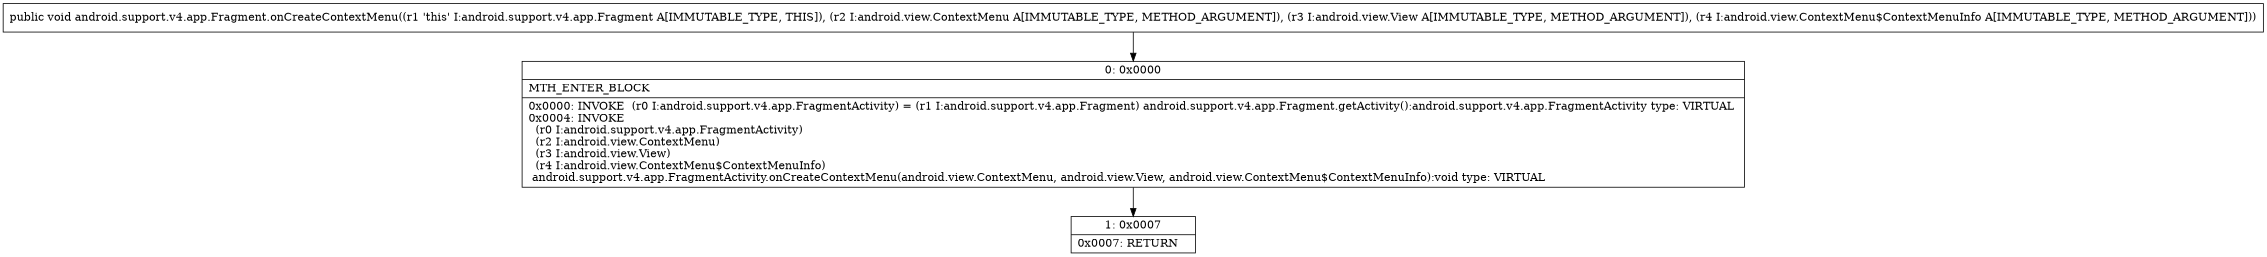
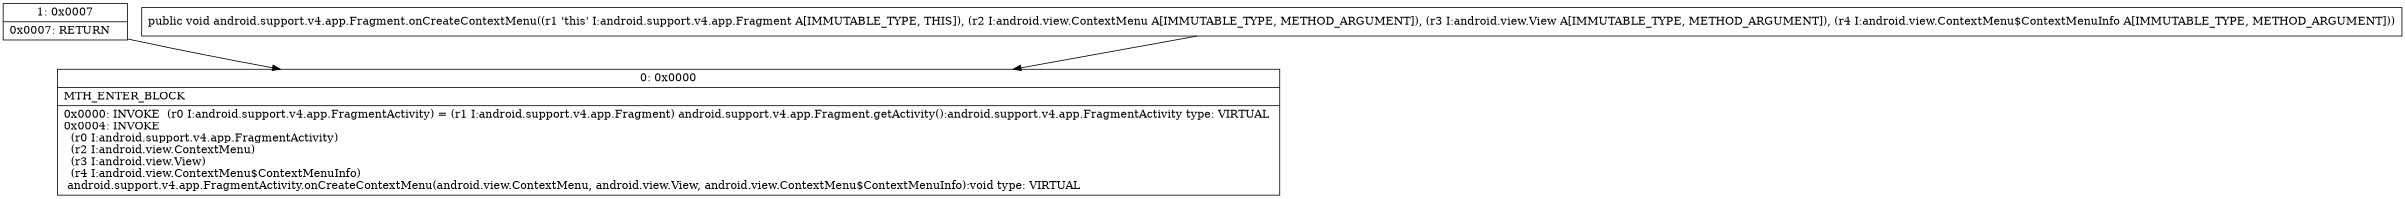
(1133, 198) -> (200, 54)
